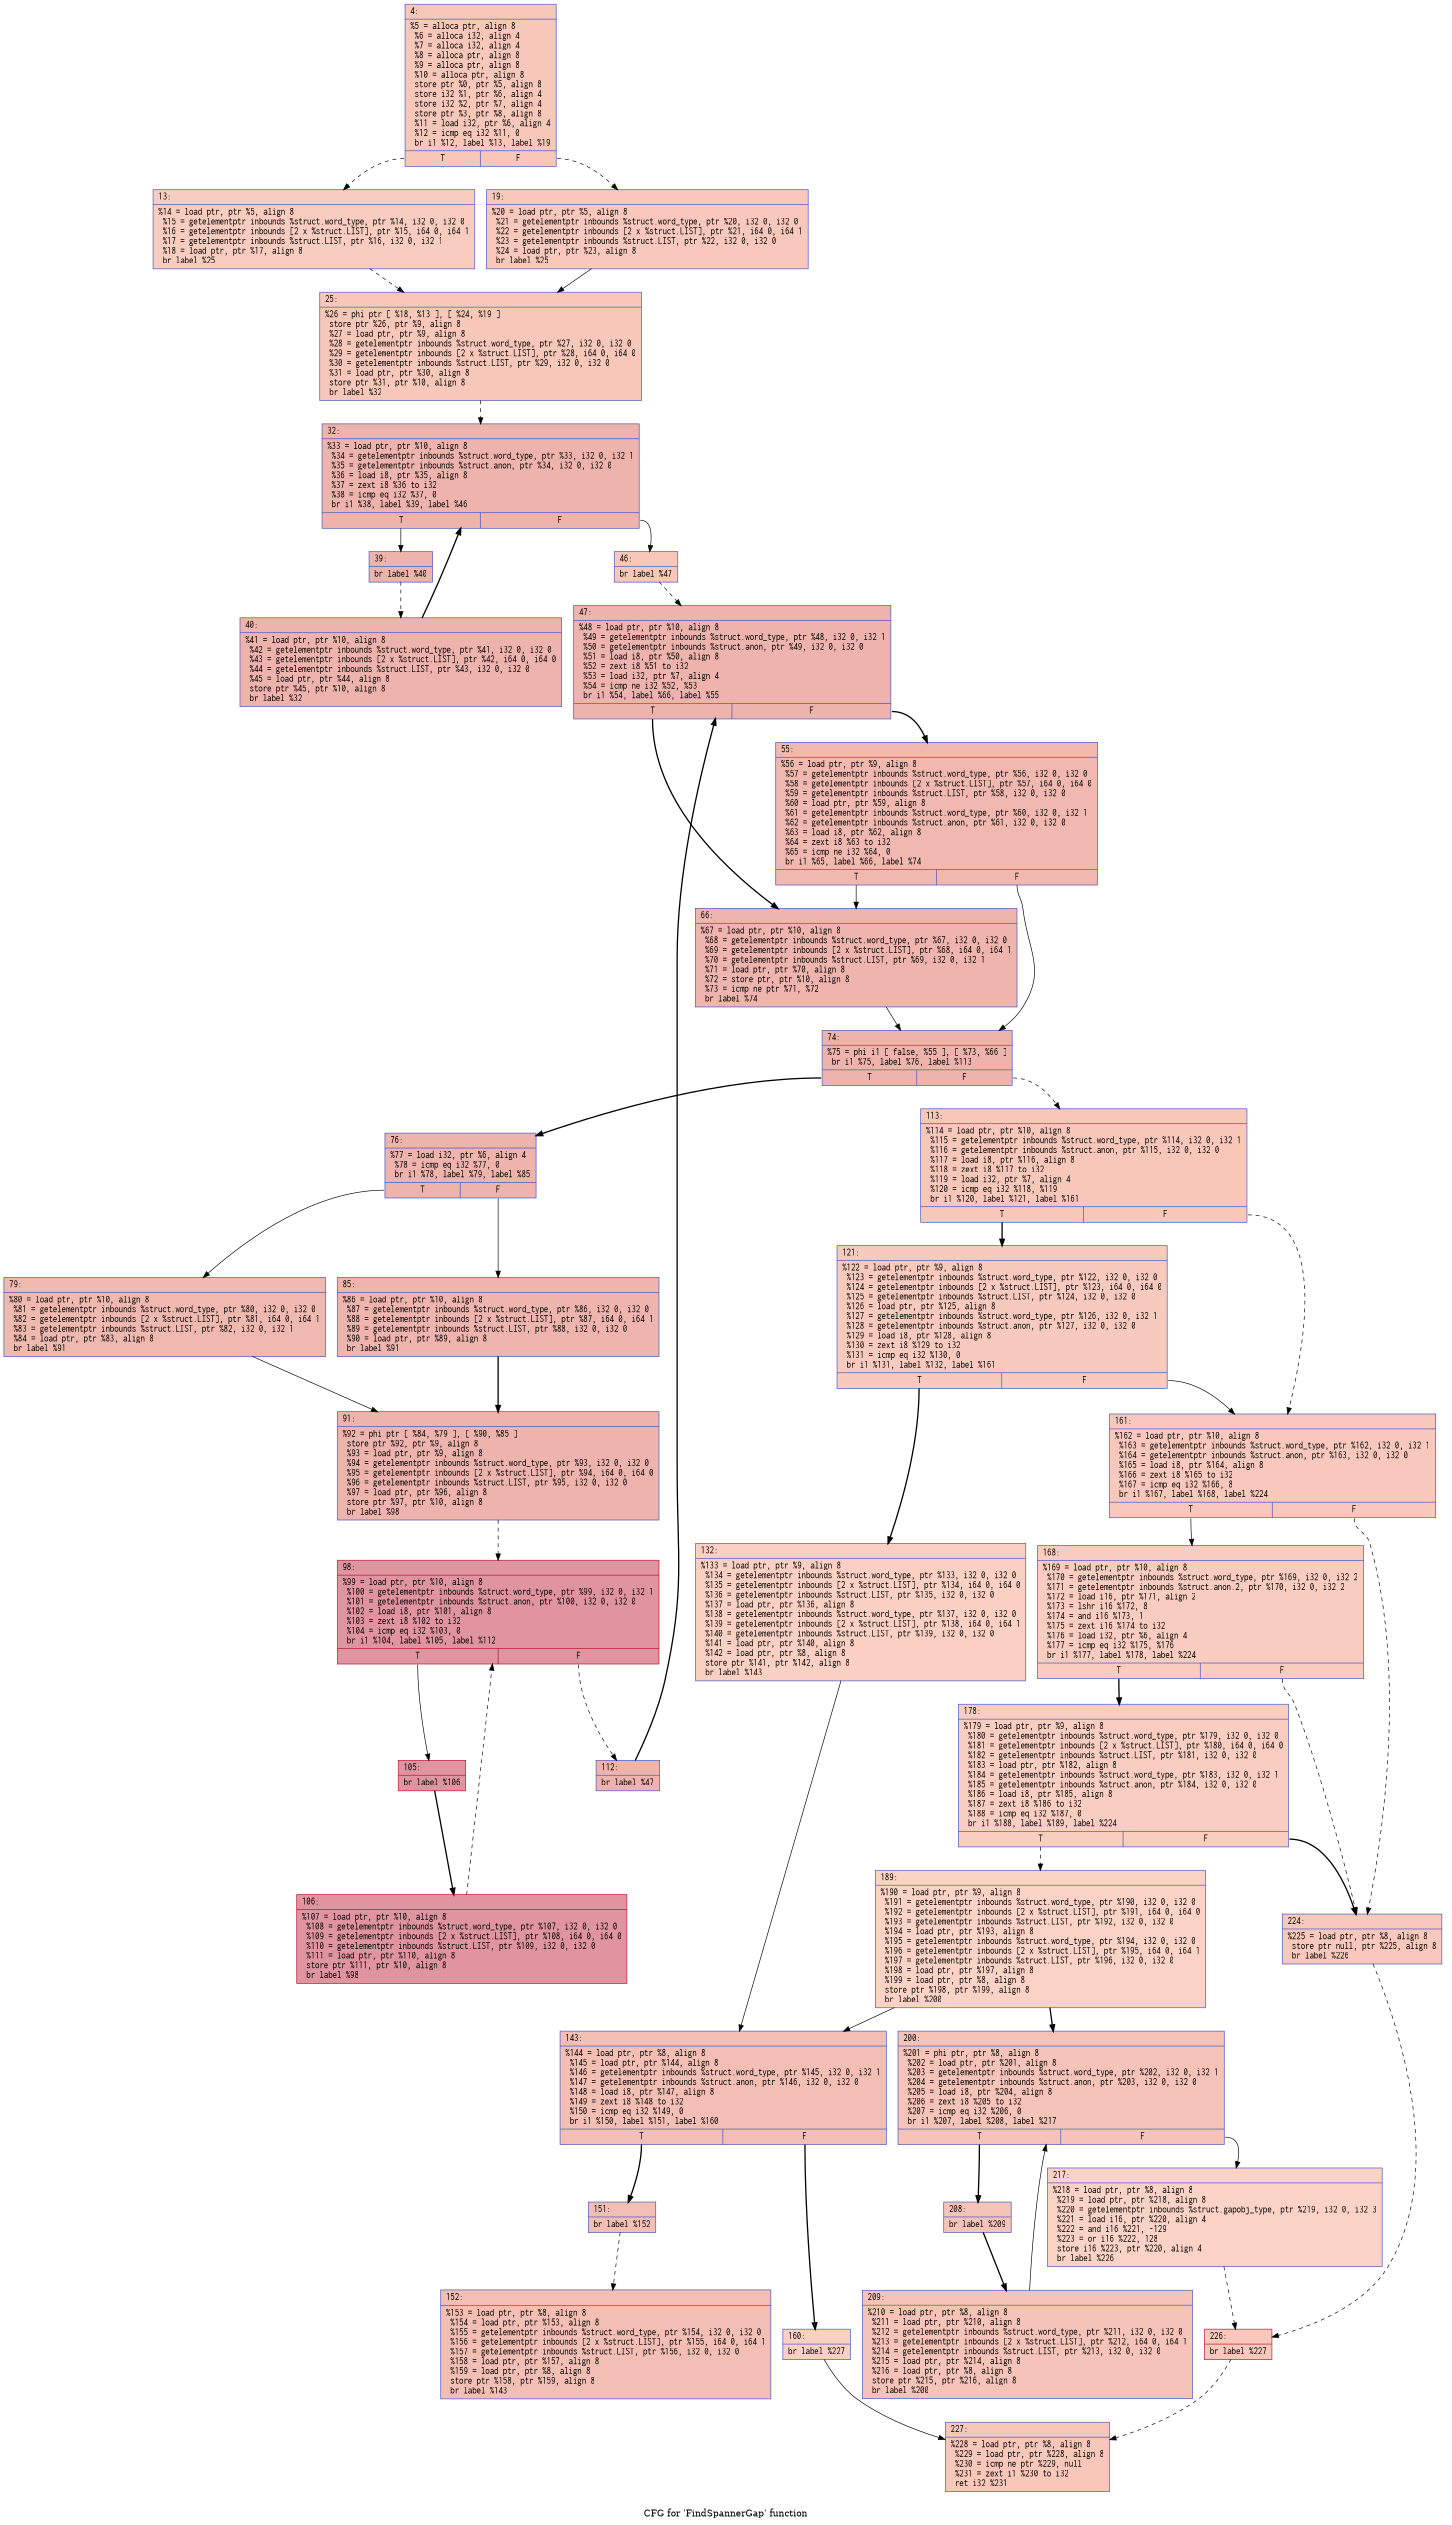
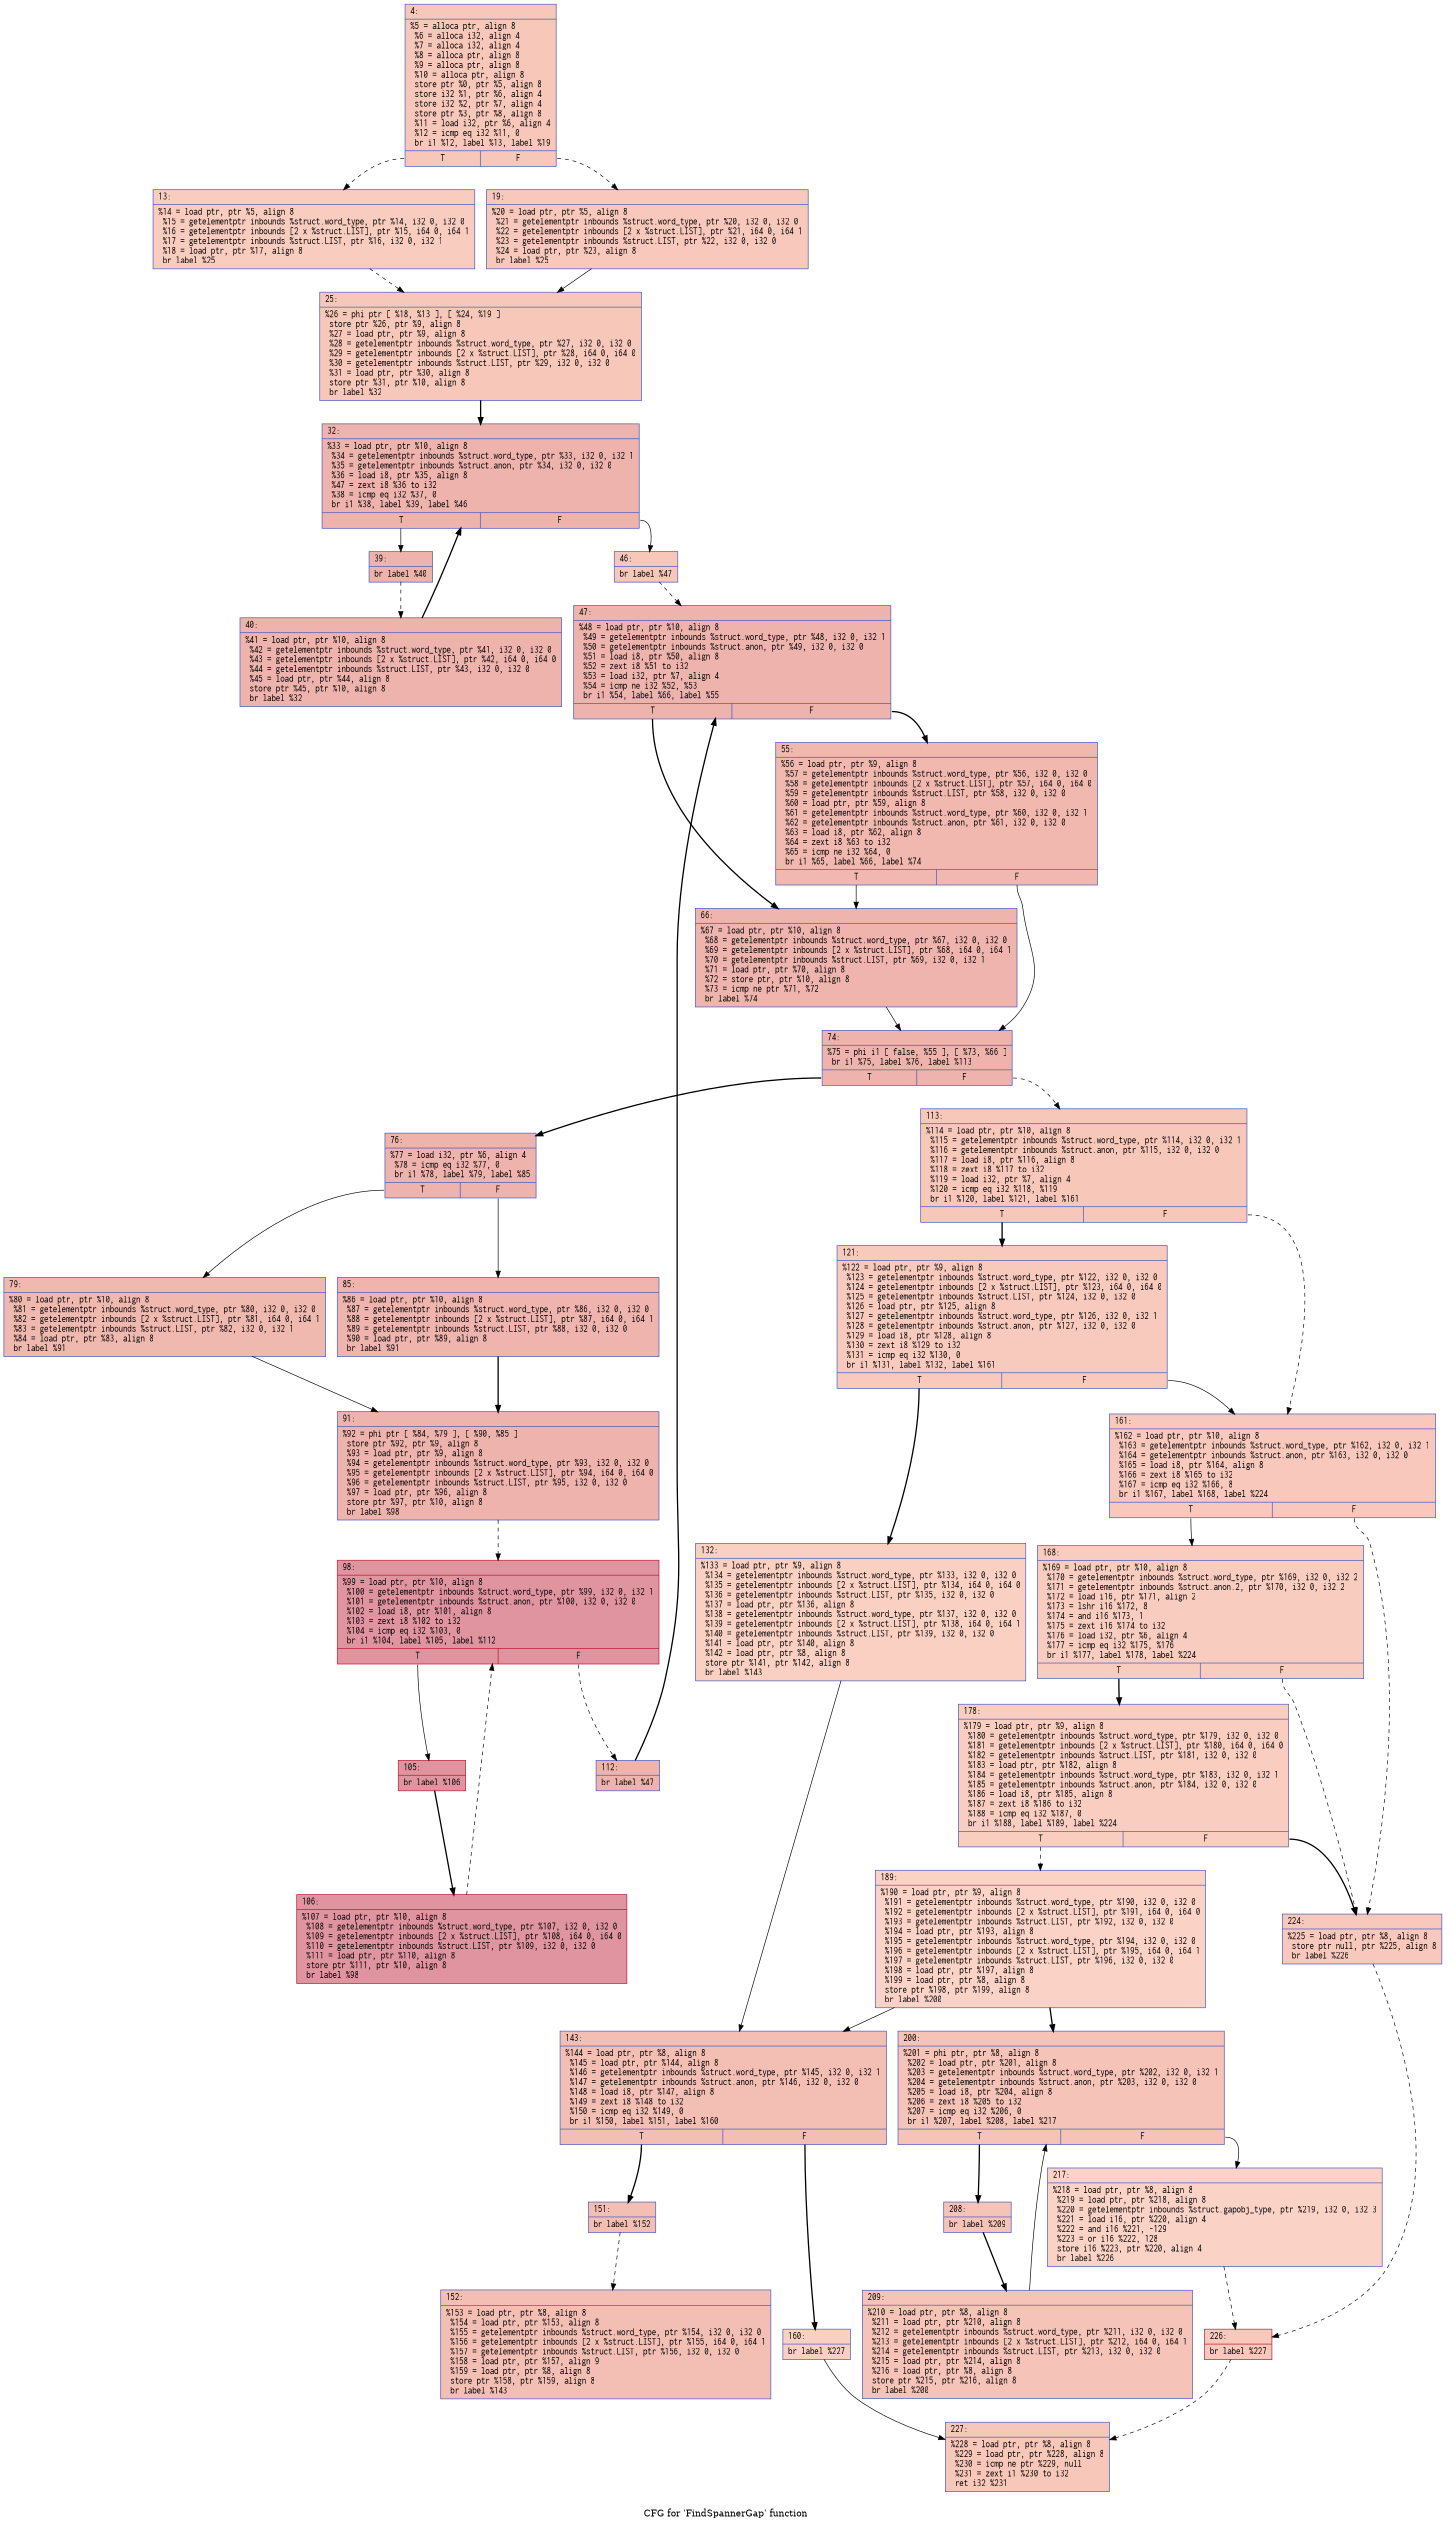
(481, 409) -> (481, 409)
(382, 485) -> (382, 485)
(523, 2362) -> (523, 2362)
